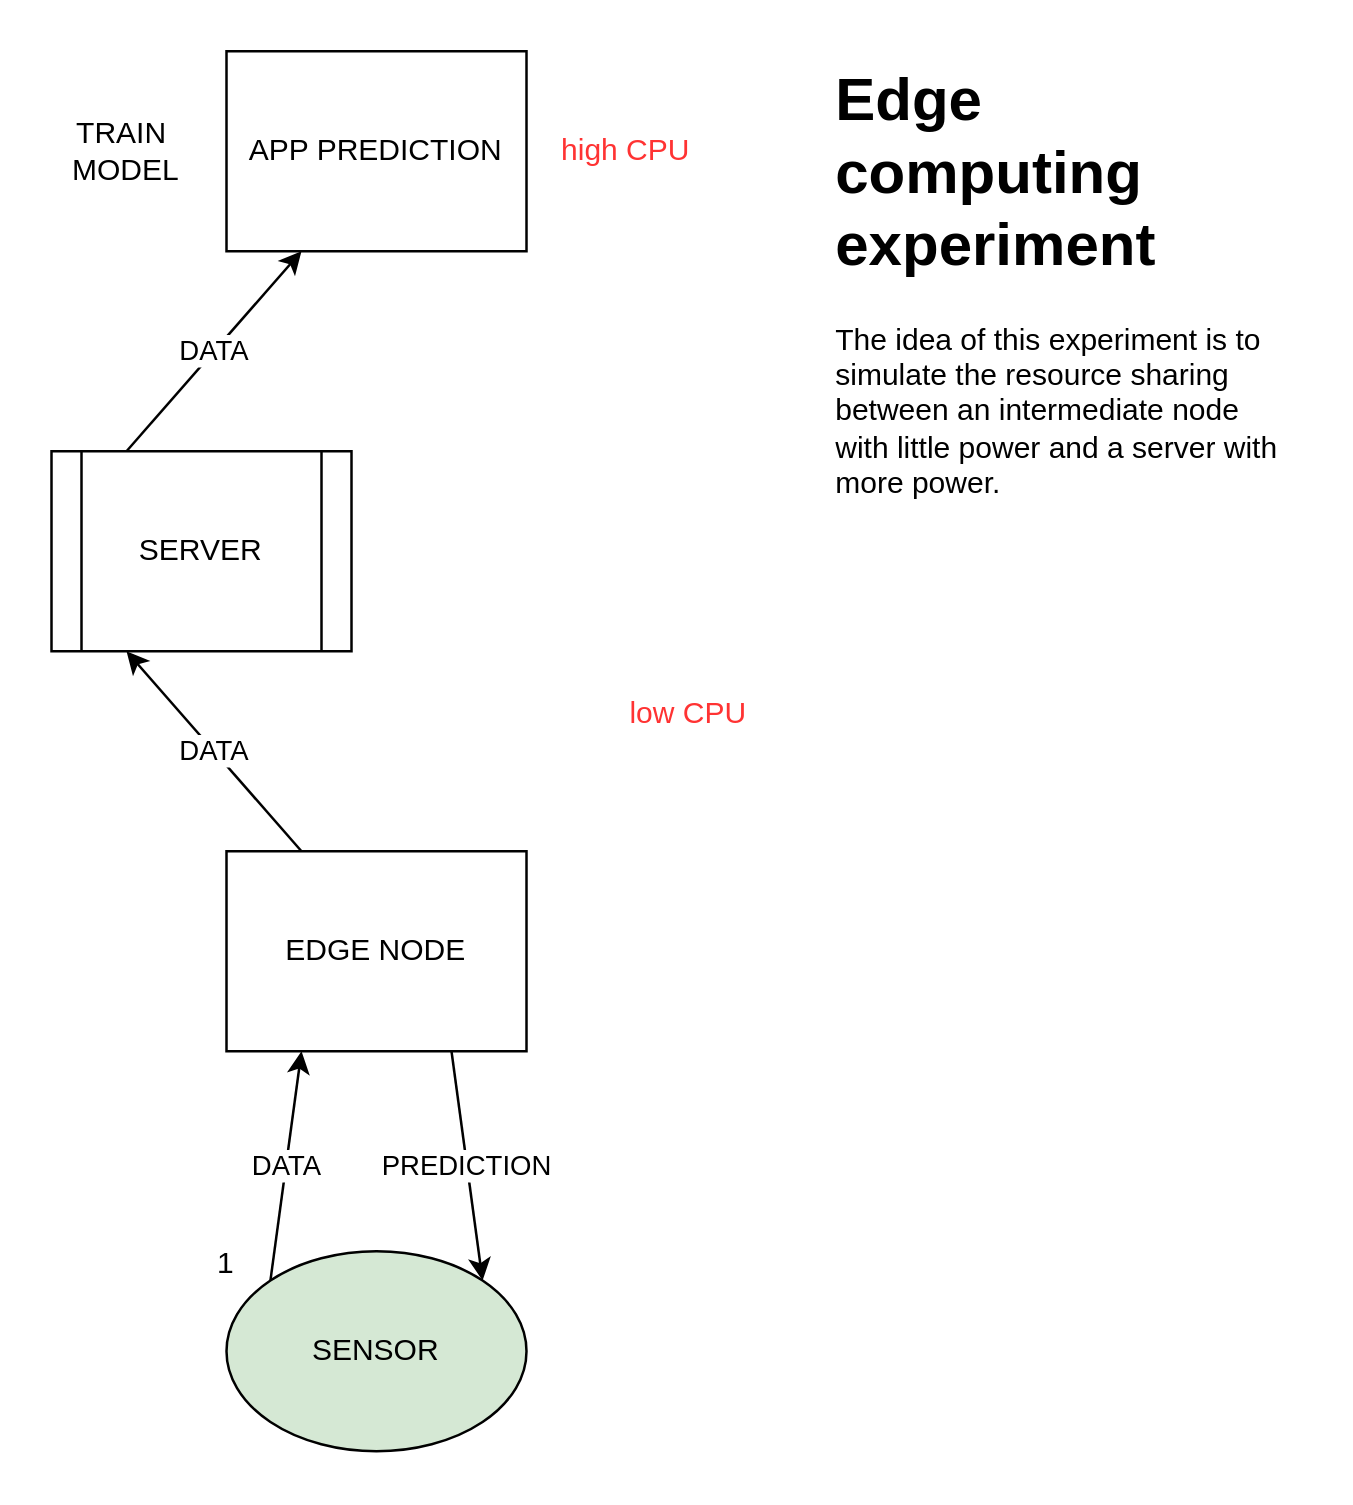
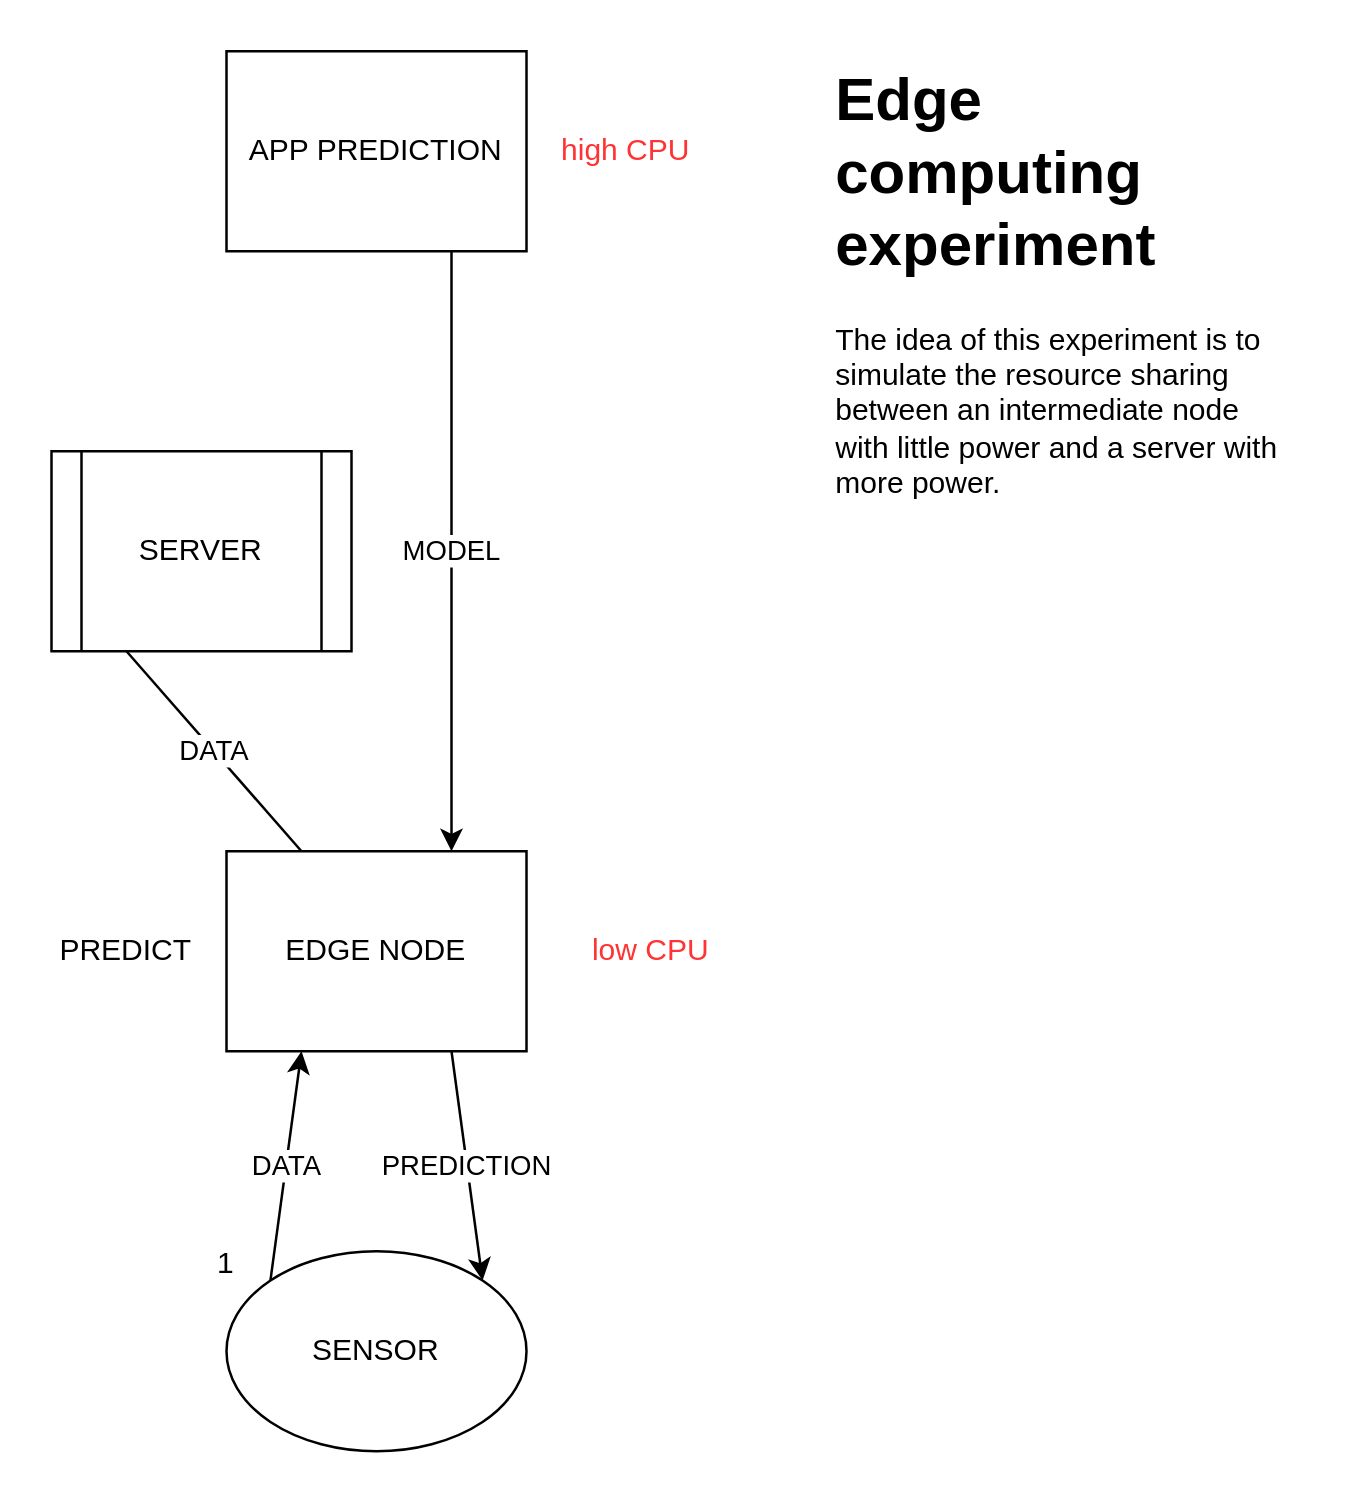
(126, 151) -> none
(250, 309) -> none
none -> (451, 543)
(138, 665) -> (133, 659)
(689, 714) -> (651, 951)
none -> (126, 951)
(376, 1351) -> (376, 1351)
